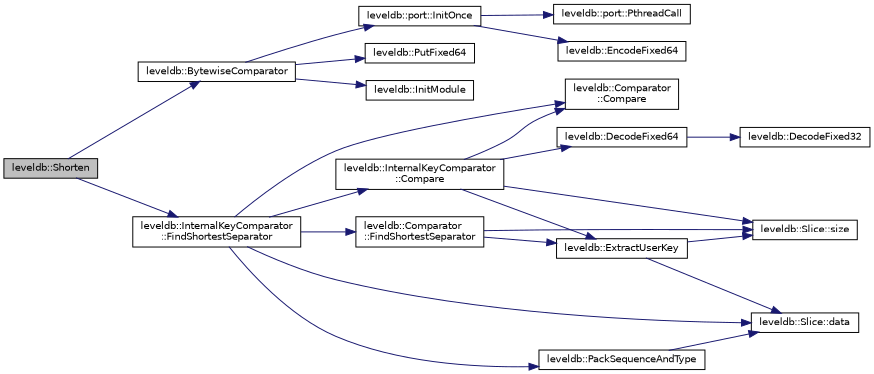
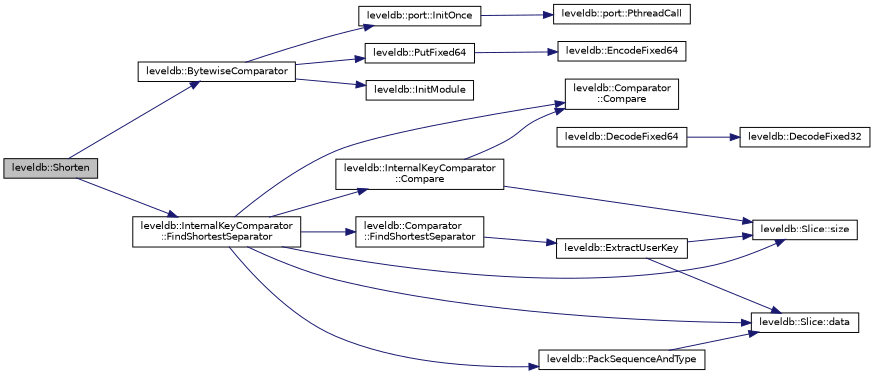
(516, 33) -> (511, 52)
(531, 154) -> none
(523, 212) -> none
(613, 230) -> (530, 278)
